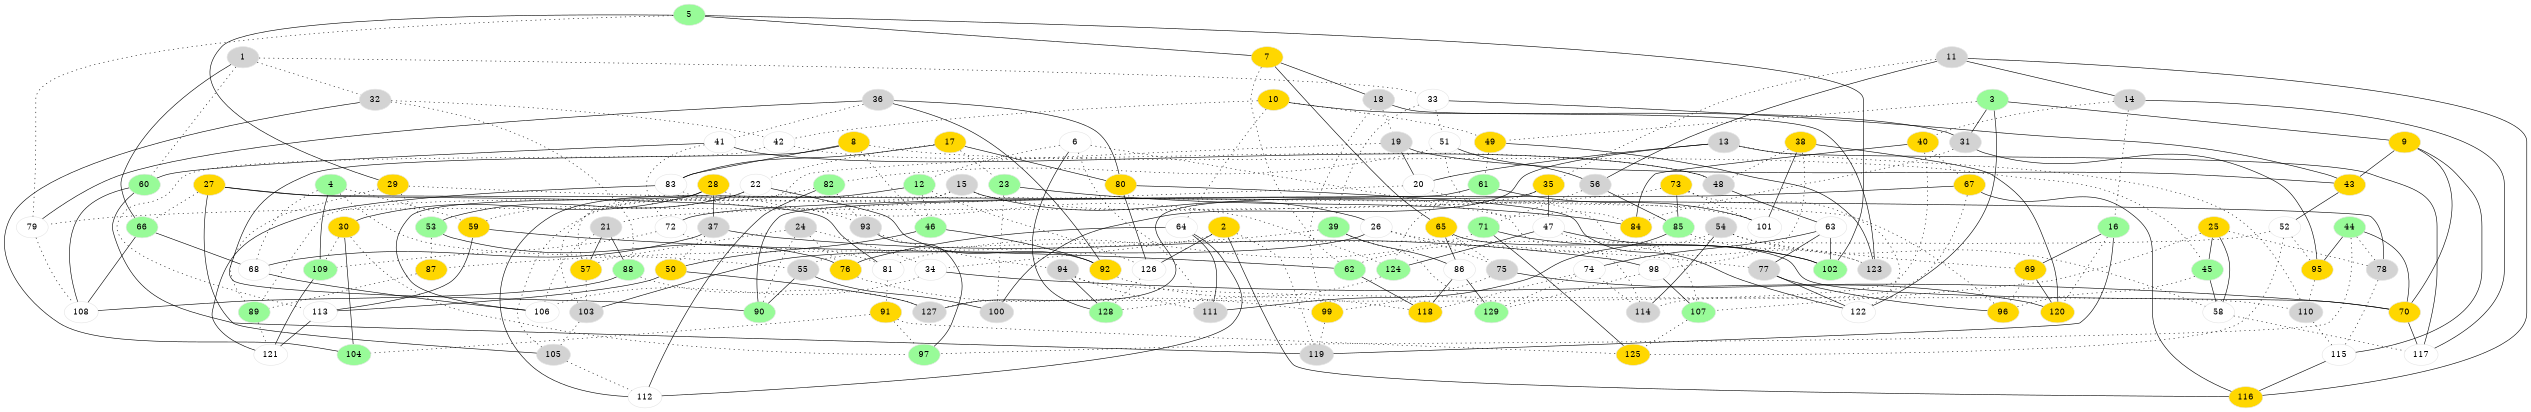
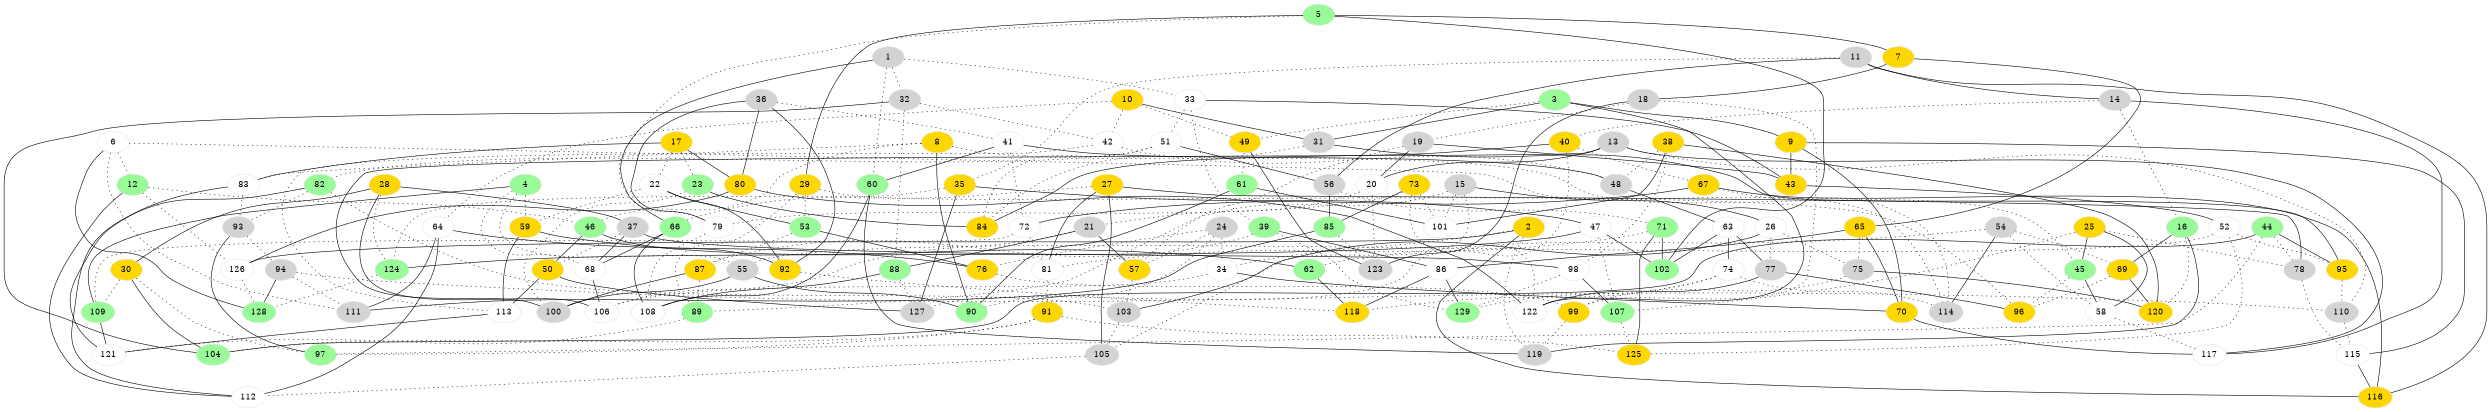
(760, 160) -> (589, 158)
(1274, 179) -> none
(2402, 257) -> (1245, 293)
none -> (632, 287)
